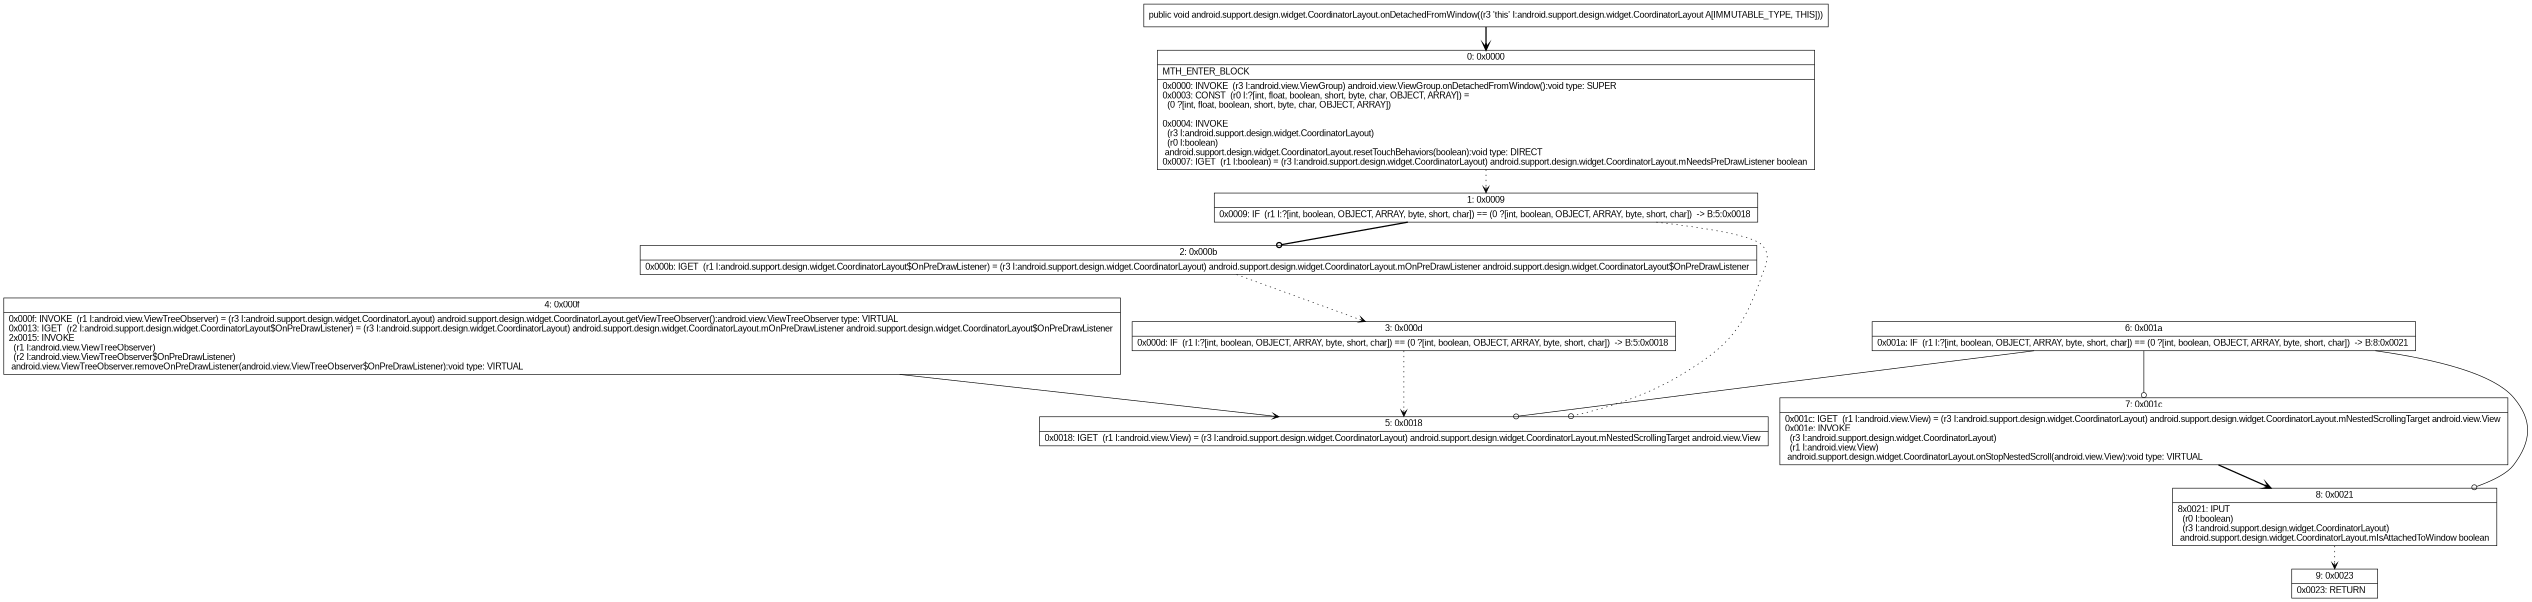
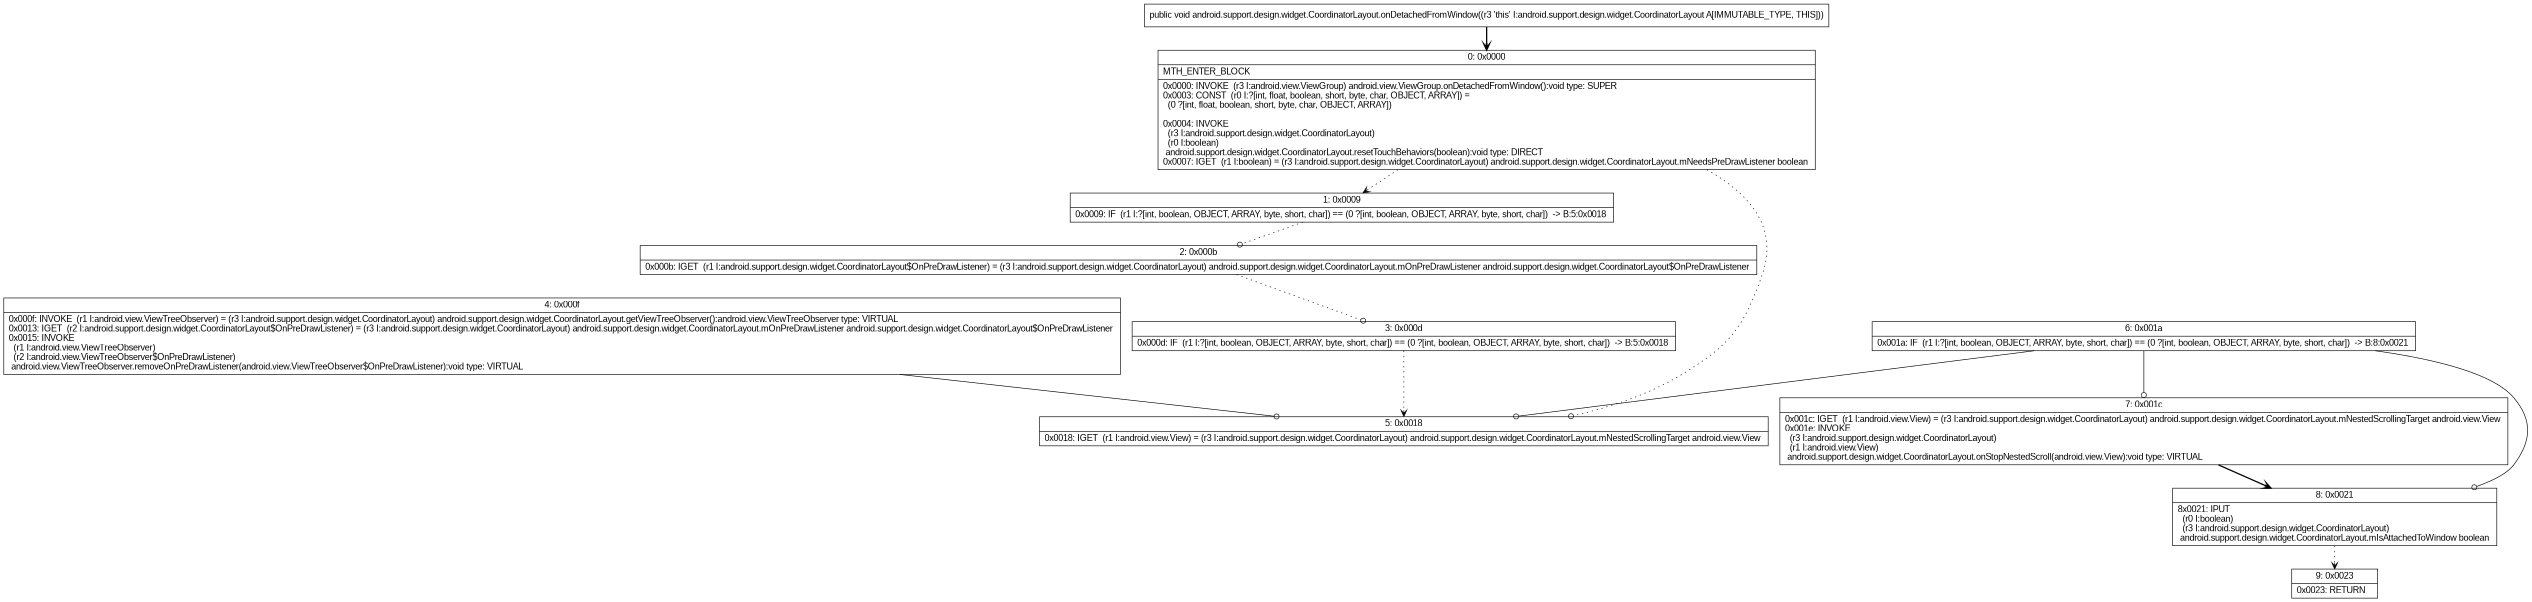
(1345, 233) -> (1273, 233)
(1298, 297) -> (1299, 297)
(1740, 324) -> (1737, 328)
(44, 338) -> (44, 338)
(1086, 395) -> (1087, 395)
